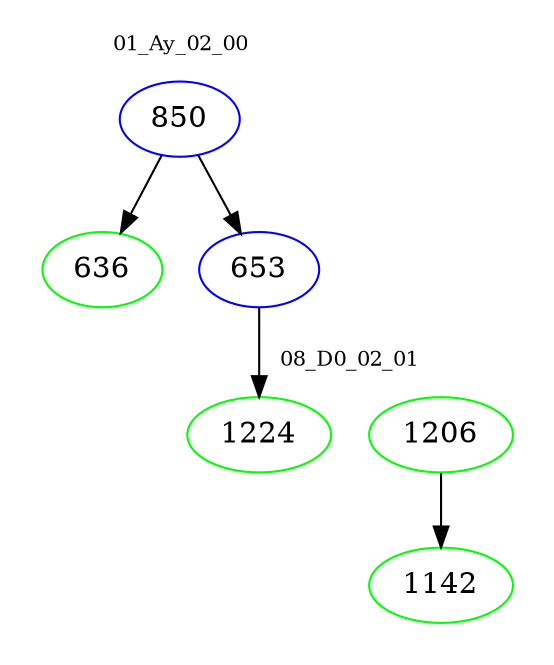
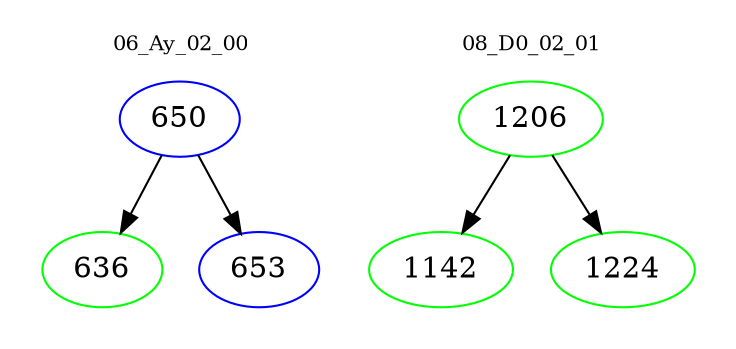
(181, 45) -> (181, 45)
(180, 119) -> (180, 119)
(259, 353) -> (571, 185)
